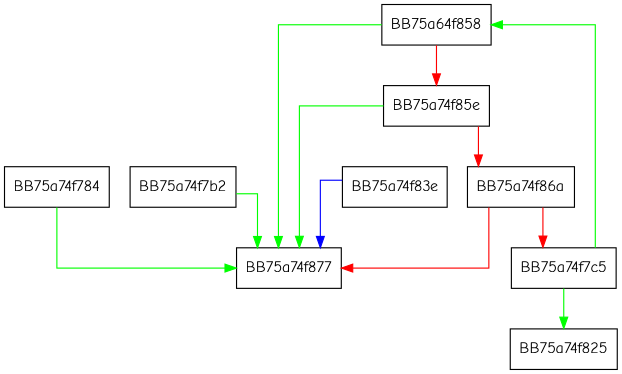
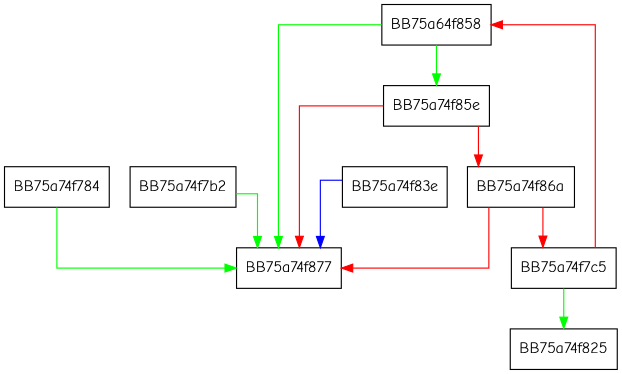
(436, 60) -> (436, 60)
(595, 90) -> (595, 90)
(299, 129) -> (299, 129)
